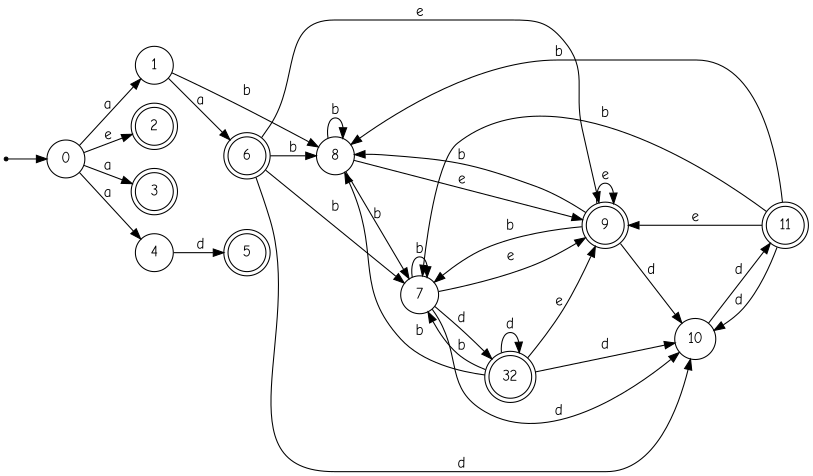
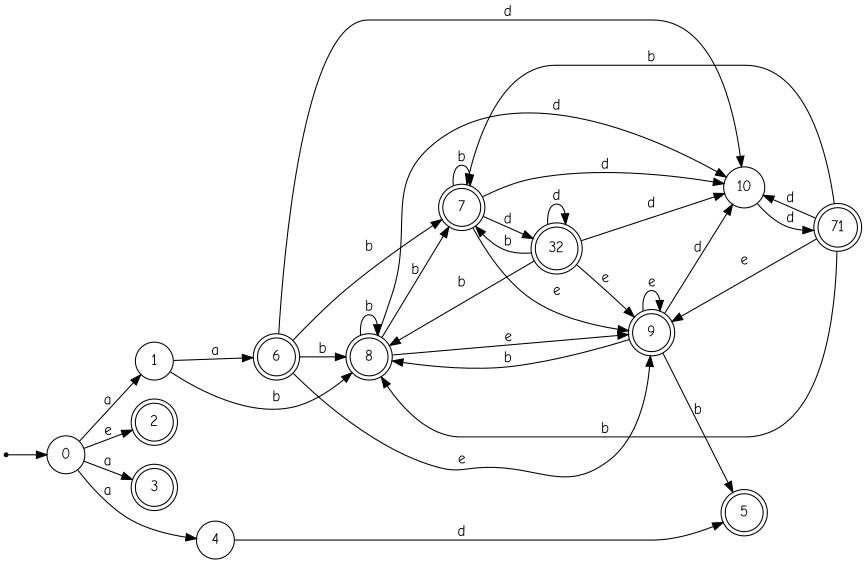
none -> (476, 121)
(335, 156) -> (369, 357)
(785, 225) -> (838, 227)
(508, 240) -> (695, 418)
(420, 295) -> (462, 207)
